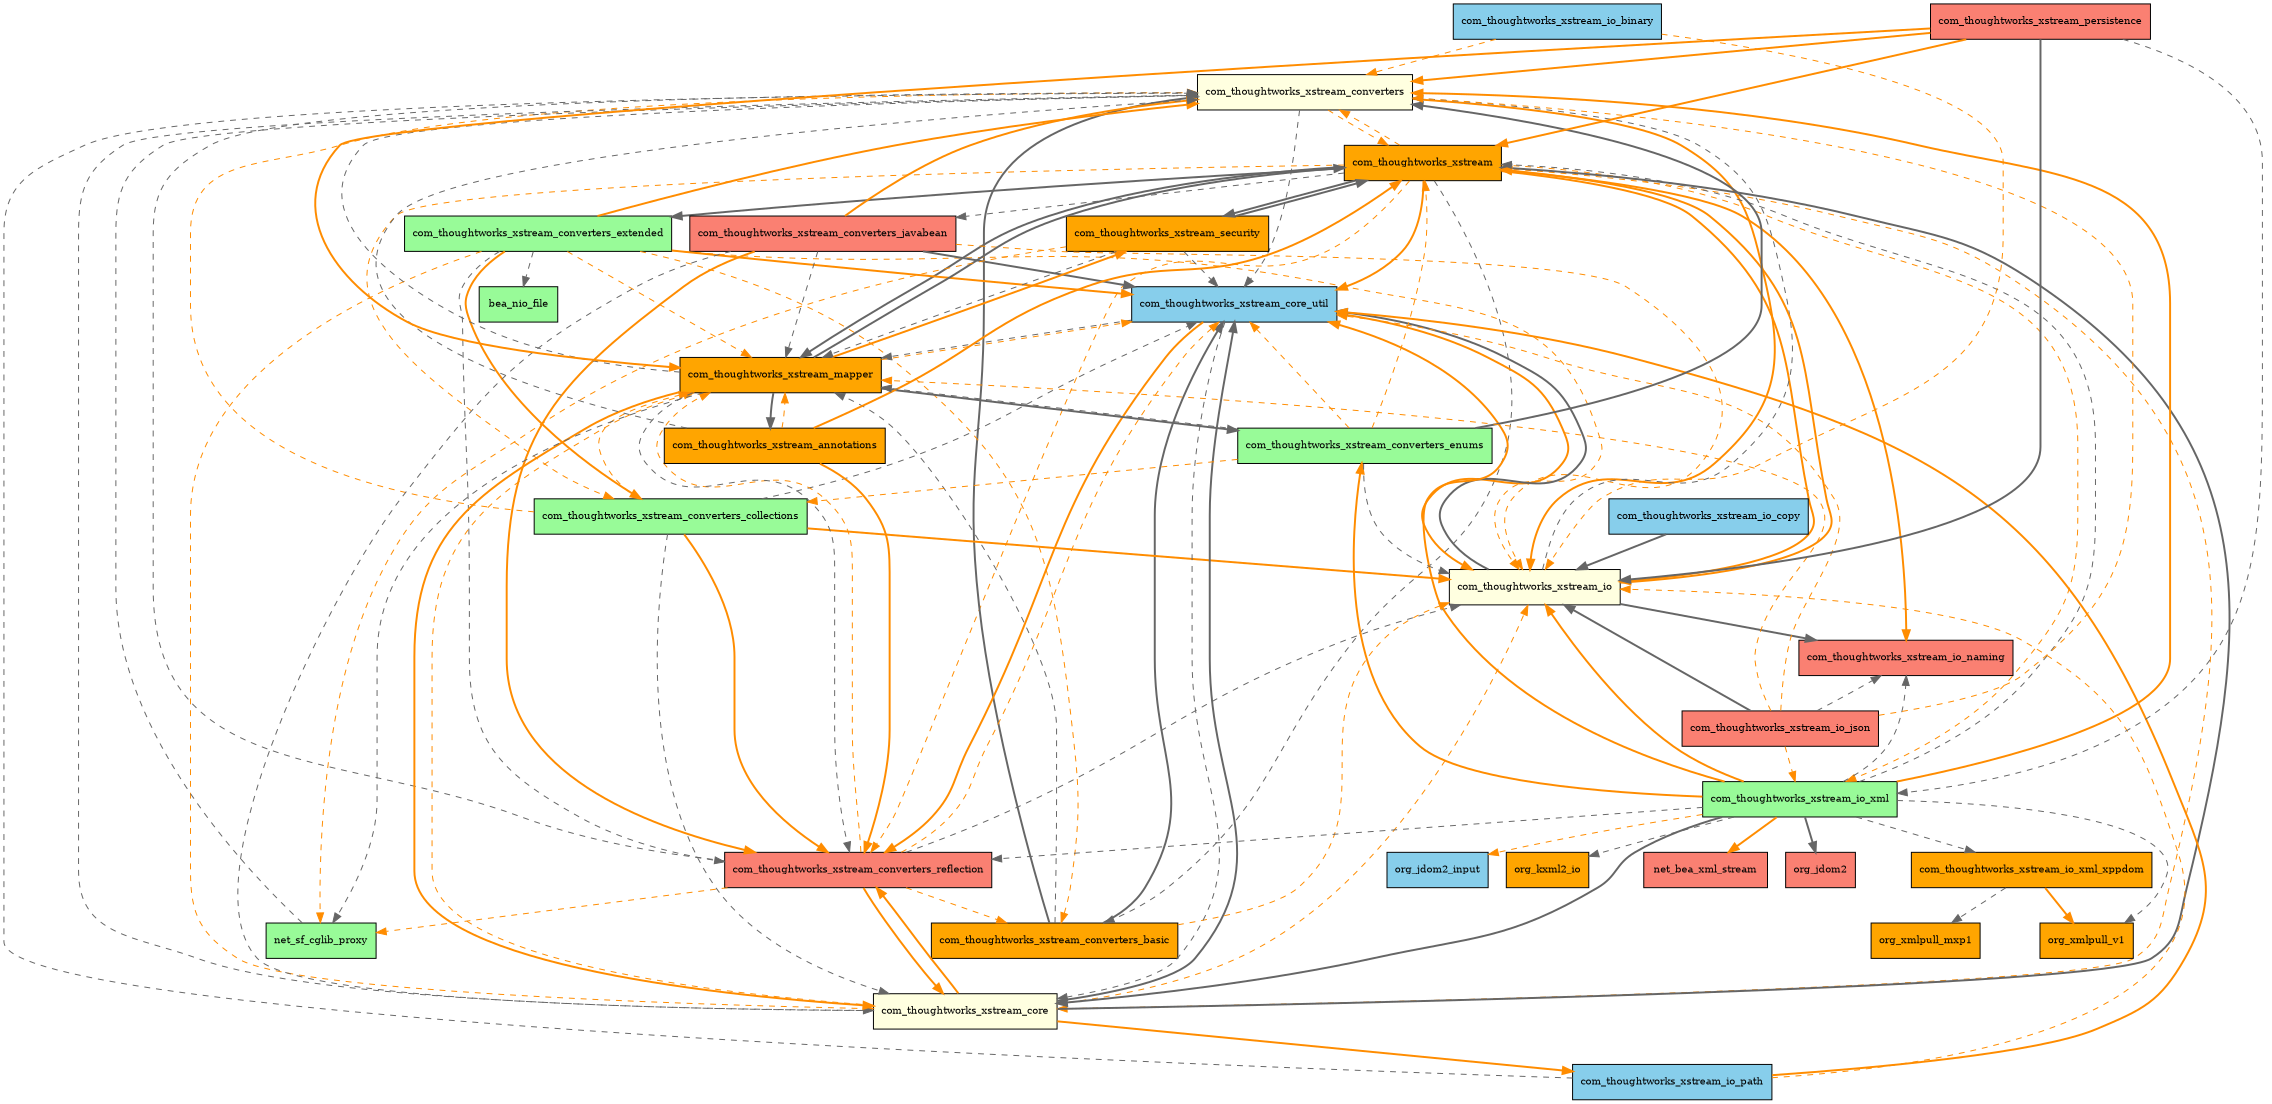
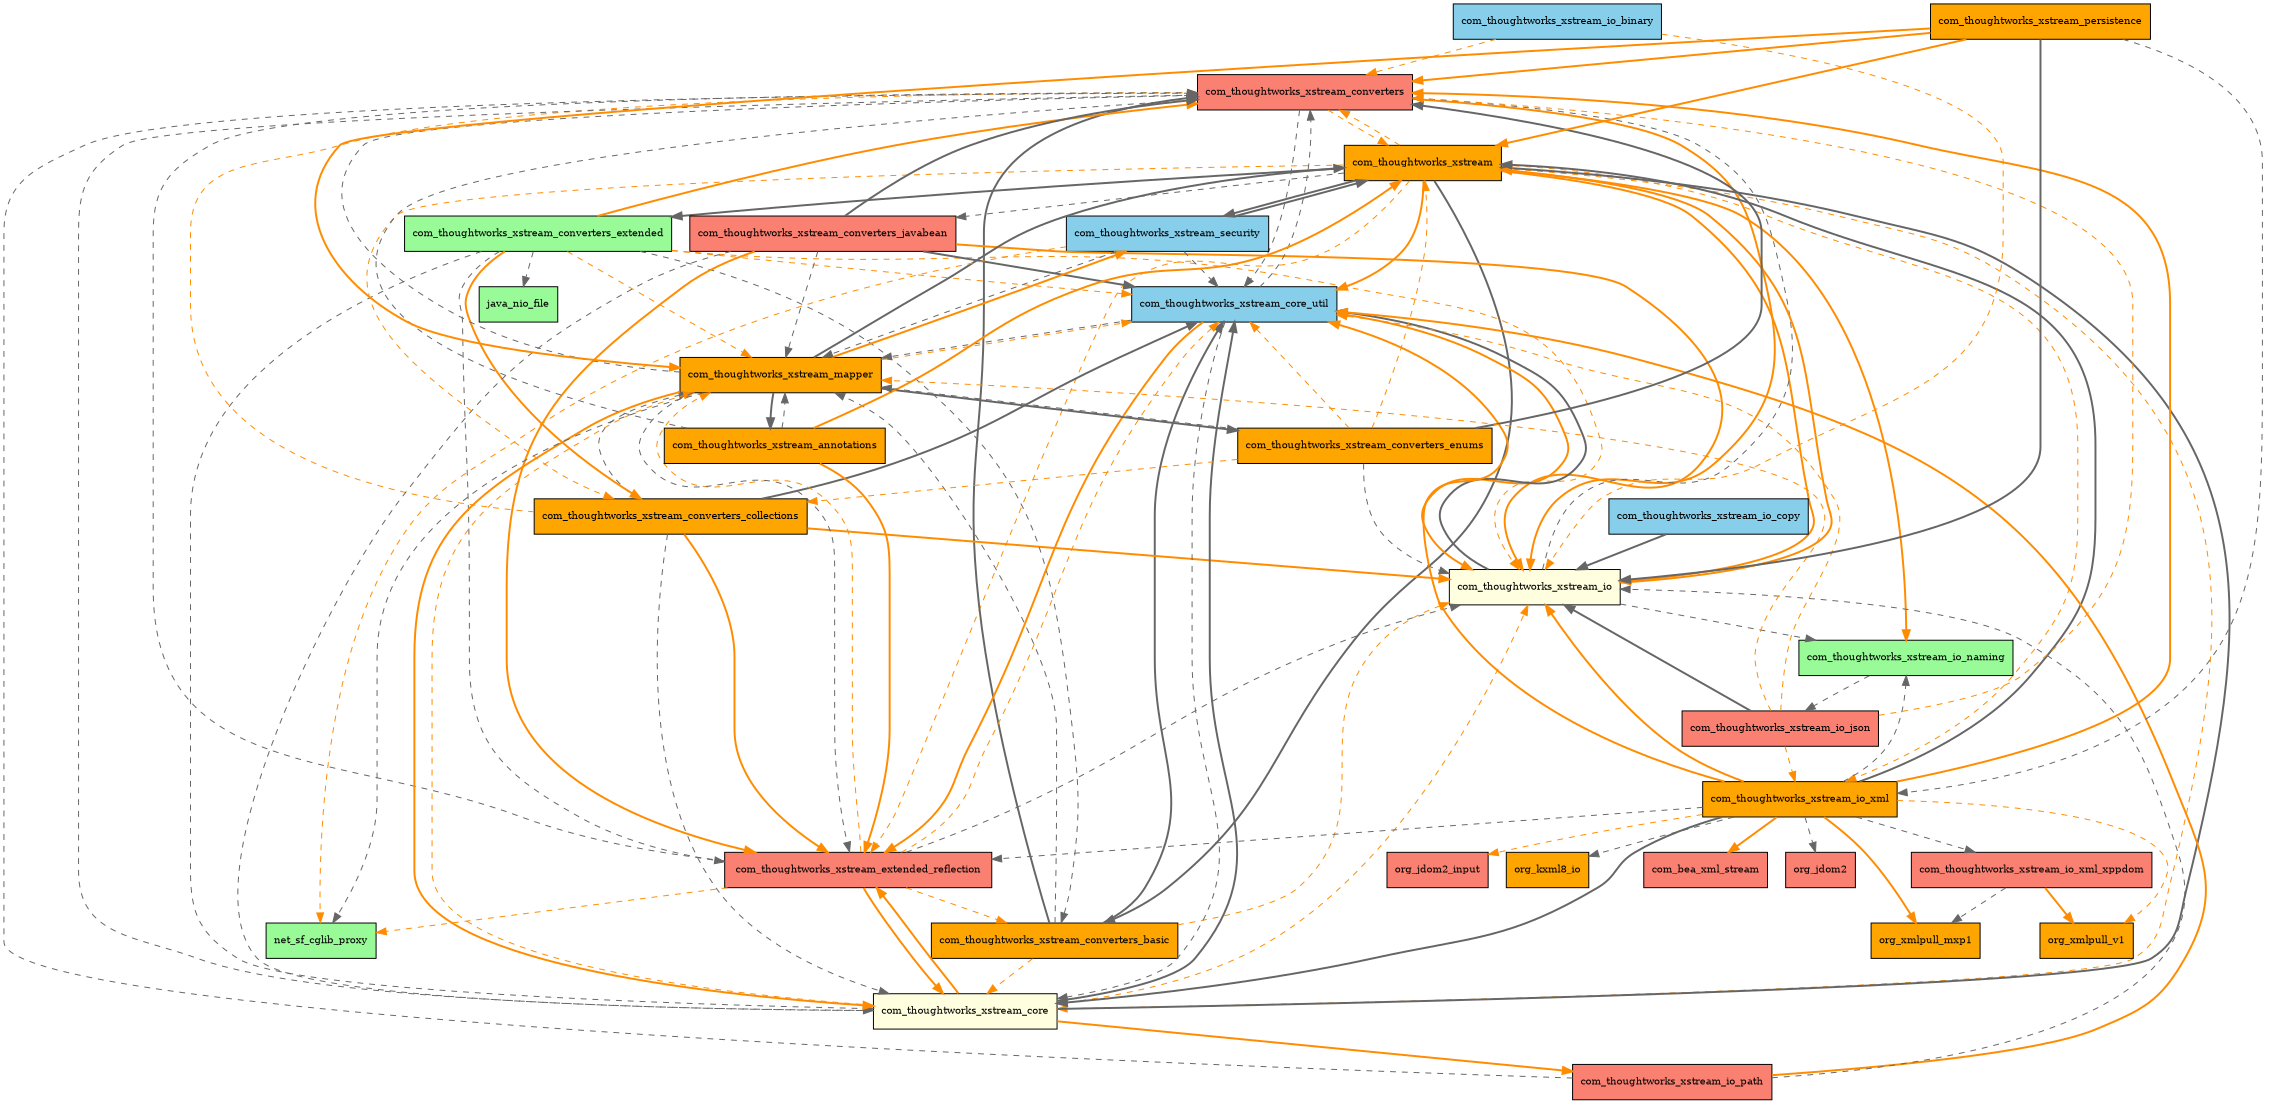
(2040, 22) -> (2040, 22)
(1305, 92) -> (1305, 92)
(1007, 134) -> (1007, 134)
(157, 150) -> (1301, 209)
(1047, 217) -> none
(1168, 234) -> (1168, 234)
(1537, 269) -> (1537, 269)
(897, 273) -> (897, 273)
(518, 304) -> (518, 304)
(2055, 331) -> (2055, 331)
(784, 416) -> (784, 416)
(991, 423) -> (991, 423)
(600, 438) -> (600, 438)
(1365, 446) -> (1365, 446)
(995, 462) -> (995, 462)
(671, 517) -> (671, 517)
(1409, 584) -> (1409, 584)
(1713, 621) -> (1713, 621)
(1906, 658) -> (1906, 658)
(1845, 696) -> (1842, 690)
(1420, 746) -> (1873, 861)
(2154, 785) -> (2154, 785)
(1800, 799) -> (1800, 799)
(2073, 817) -> (2073, 817)
(1809, 830) -> (1809, 830)
(190, 852) -> (190, 852)
(858, 870) -> (858, 870)
(1438, 870) -> (1438, 870)
(1548, 870) -> (1548, 870)
(1706, 870) -> (1706, 870)
(2032, 870) -> (2032, 870)
none -> (1014, 973)
(1672, 1082) -> (1672, 1082)
